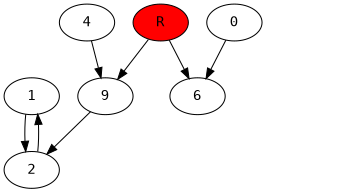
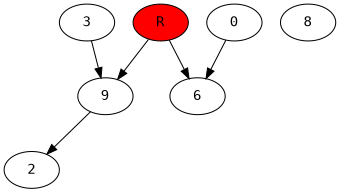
(87, 23) -> (87, 23)
none -> (308, 23)
(32, 96) -> none
